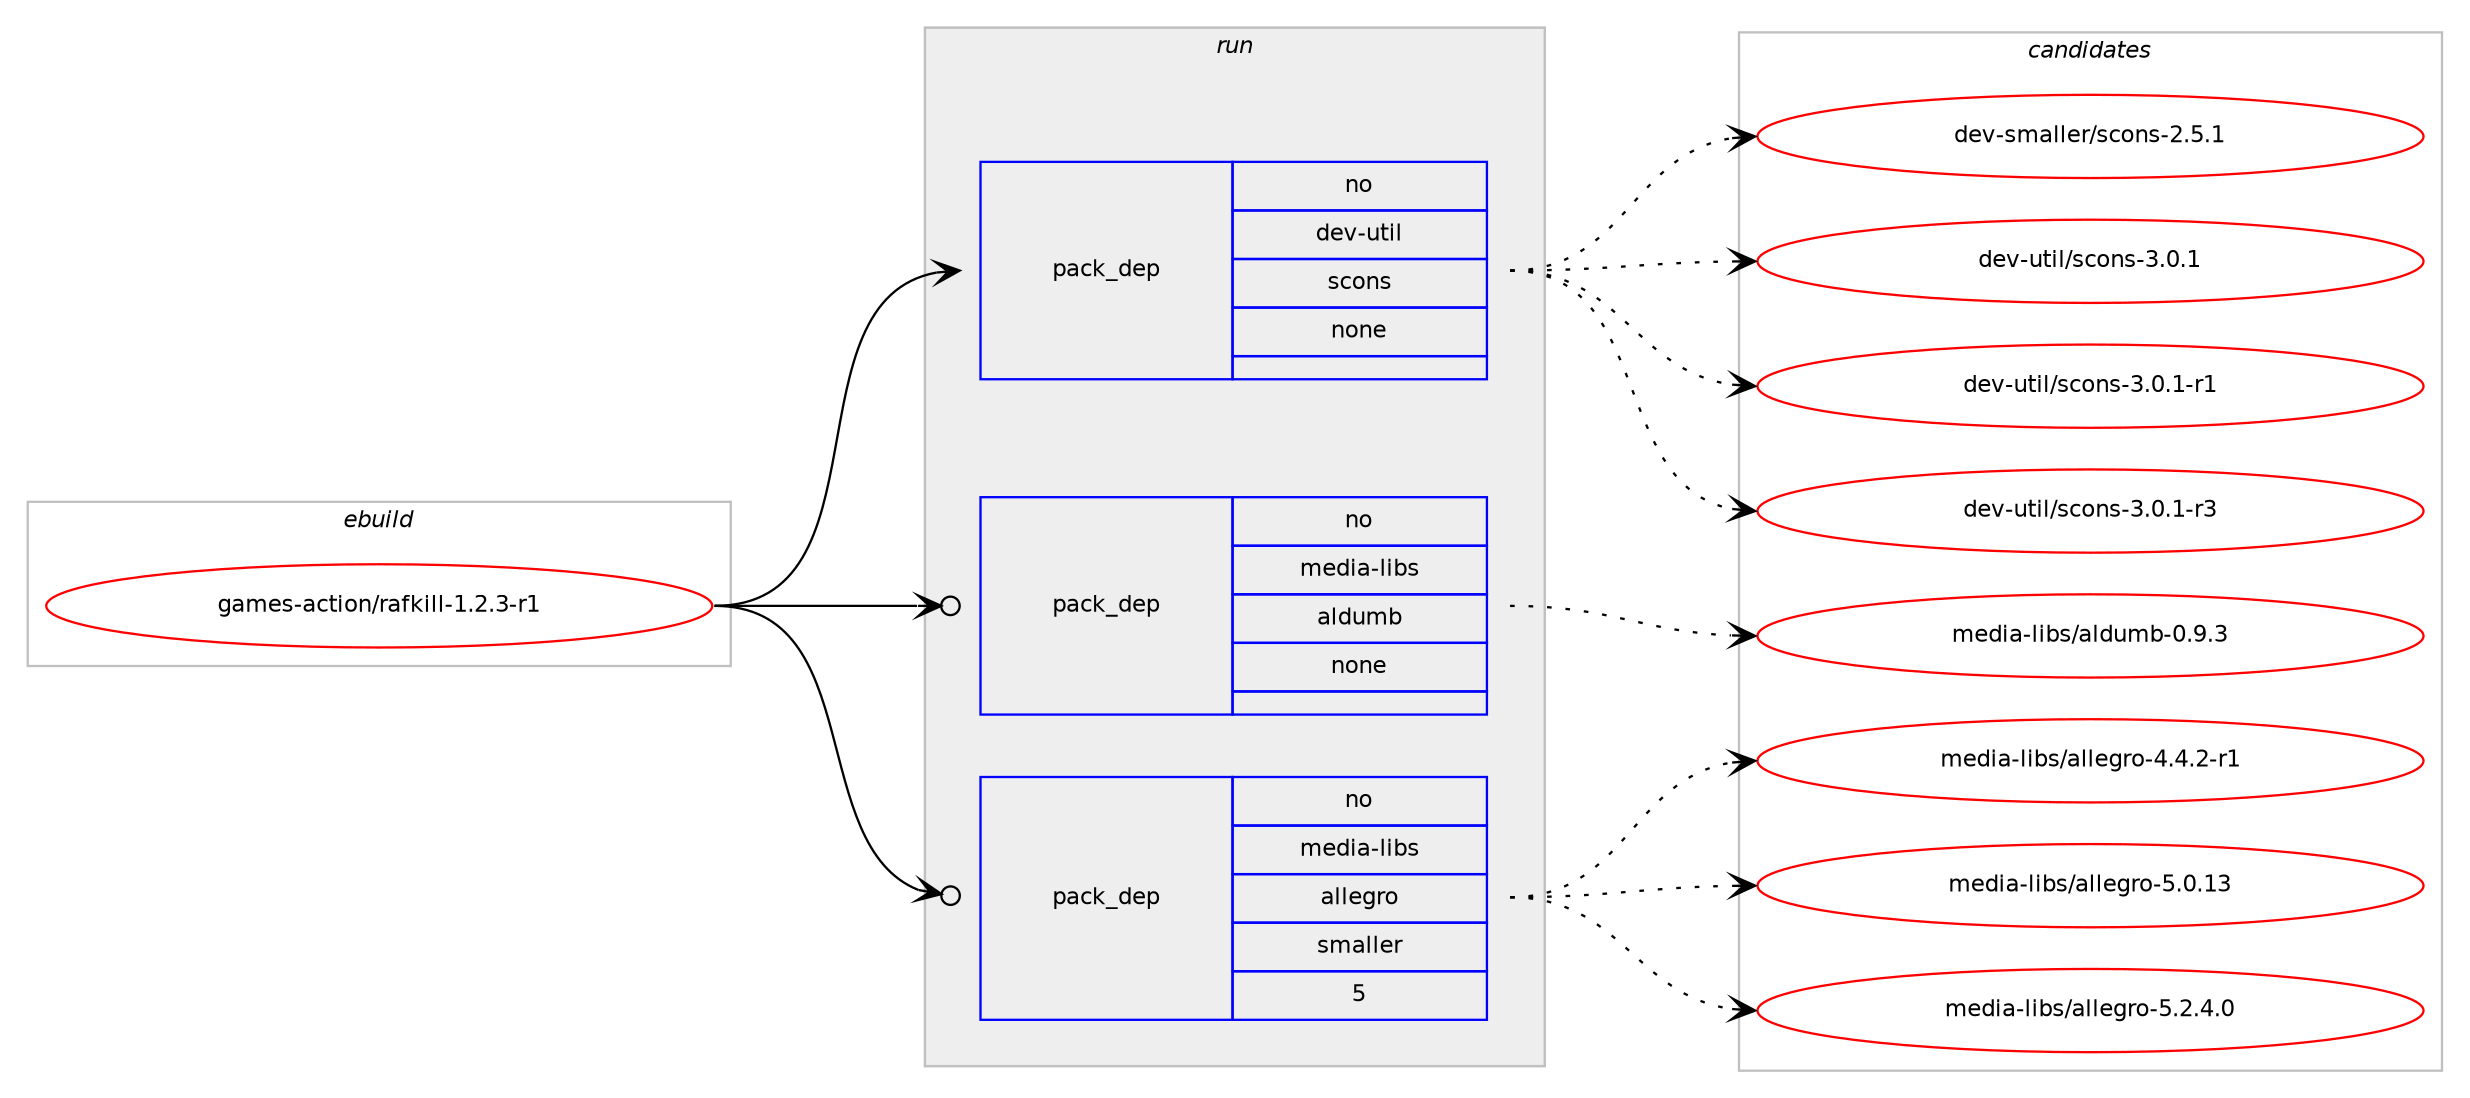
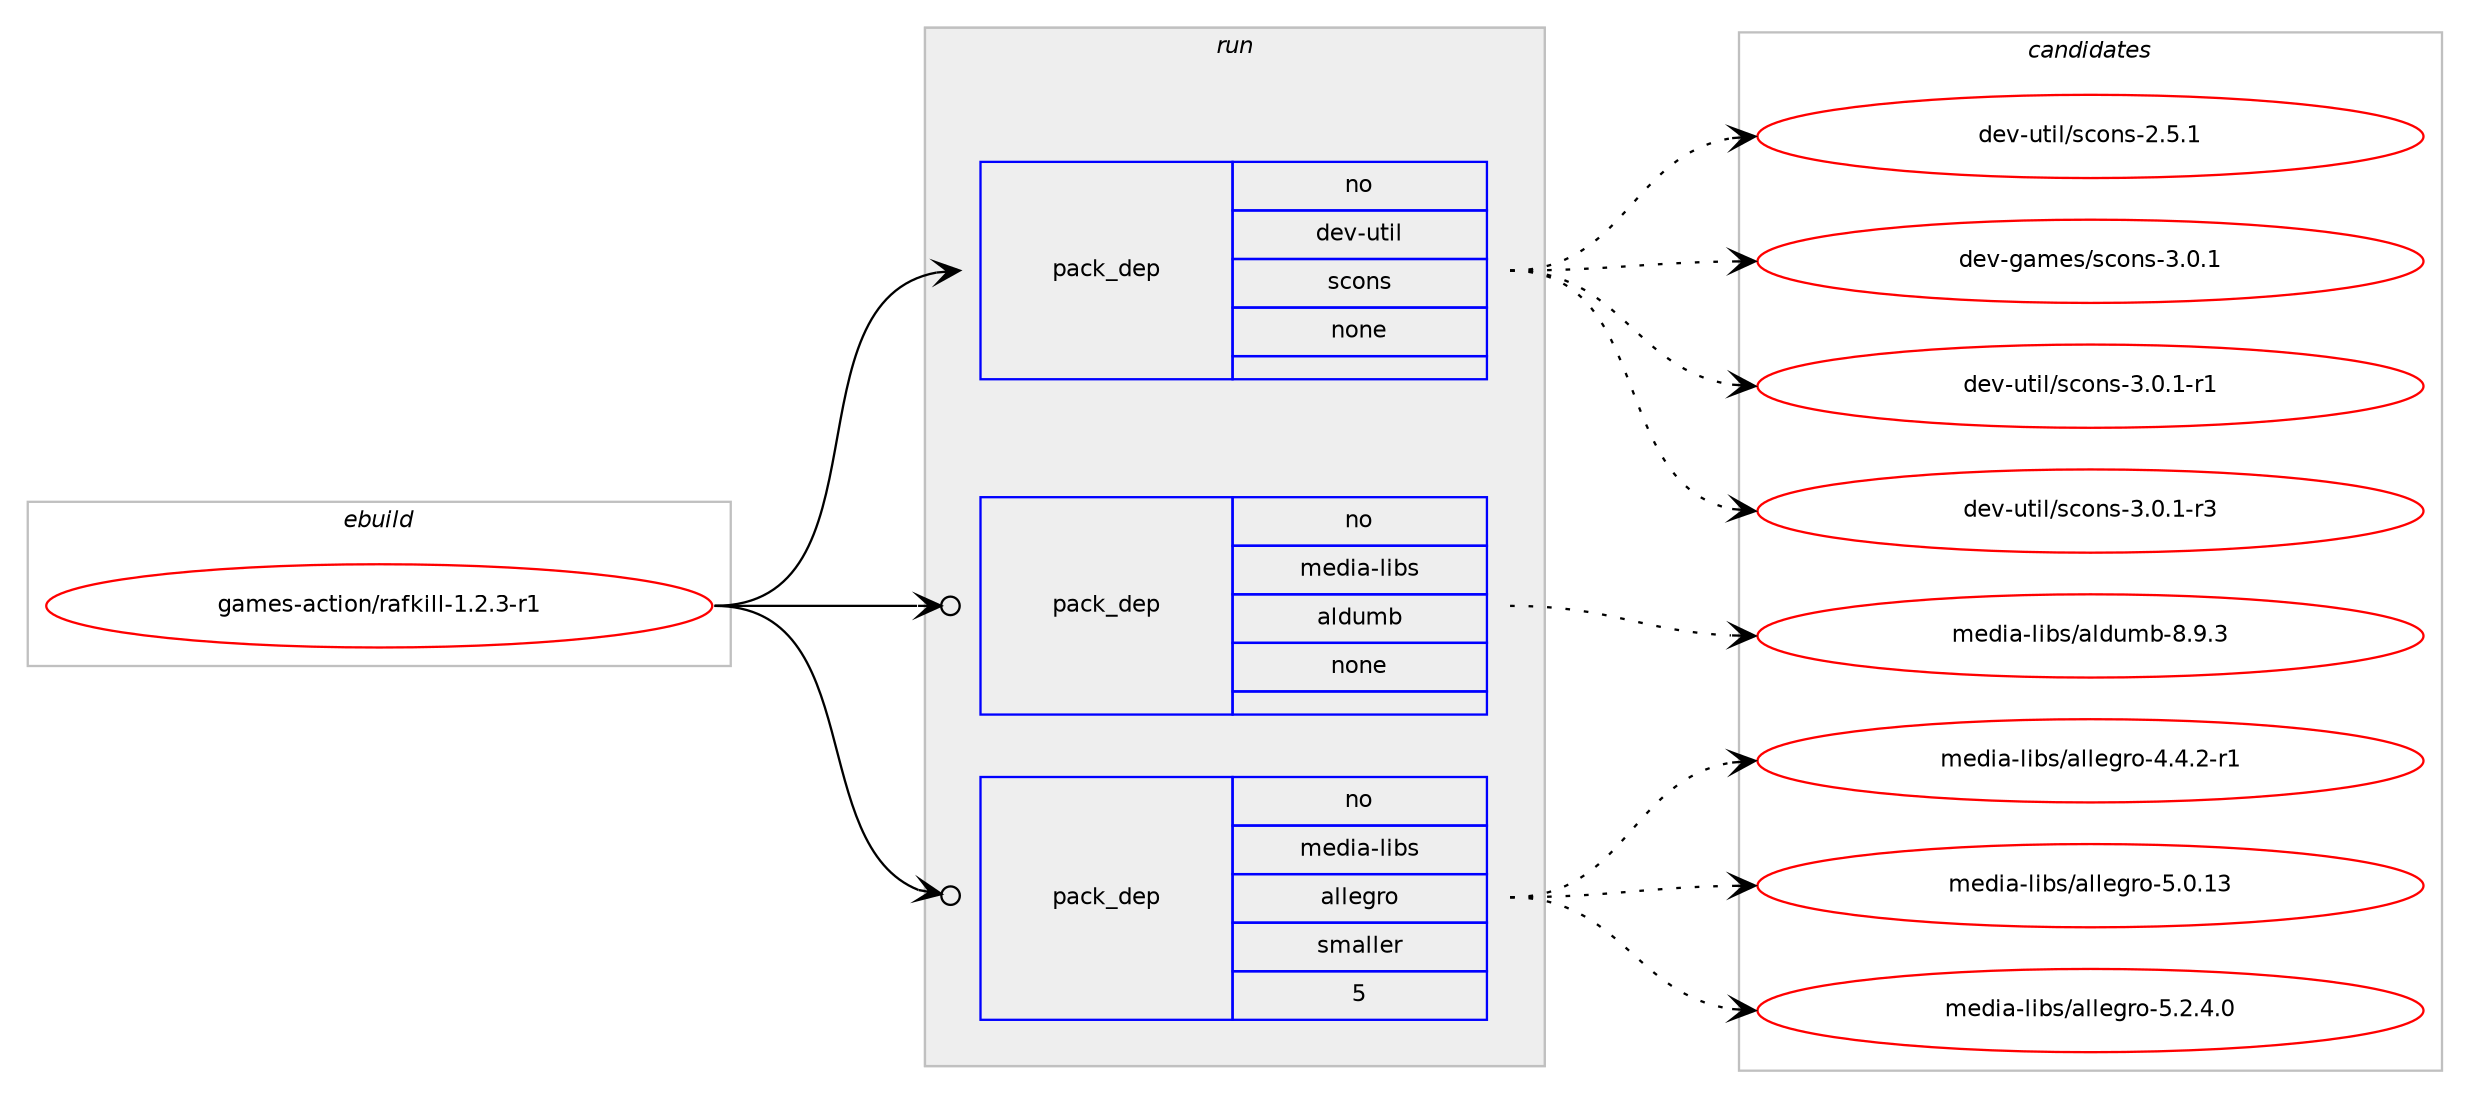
(2090, 136) -> (2090, 136)
(2090, 261) -> (2090, 261)
(2090, 636) -> (2090, 636)
